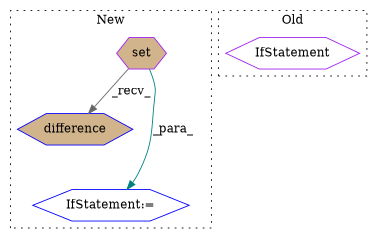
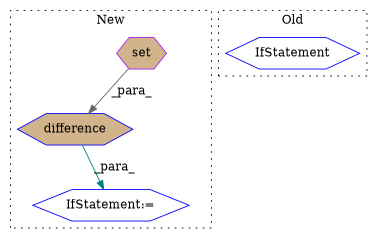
(293, 53) -> (293, 53)
(131, 91) -> (131, 91)
(152, 127) -> (91, 163)
